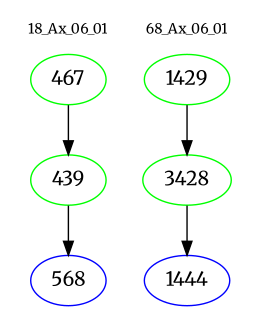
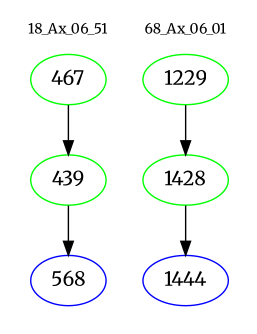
(68, 30) -> (68, 30)
(187, 80) -> (186, 80)
(187, 180) -> (186, 180)
